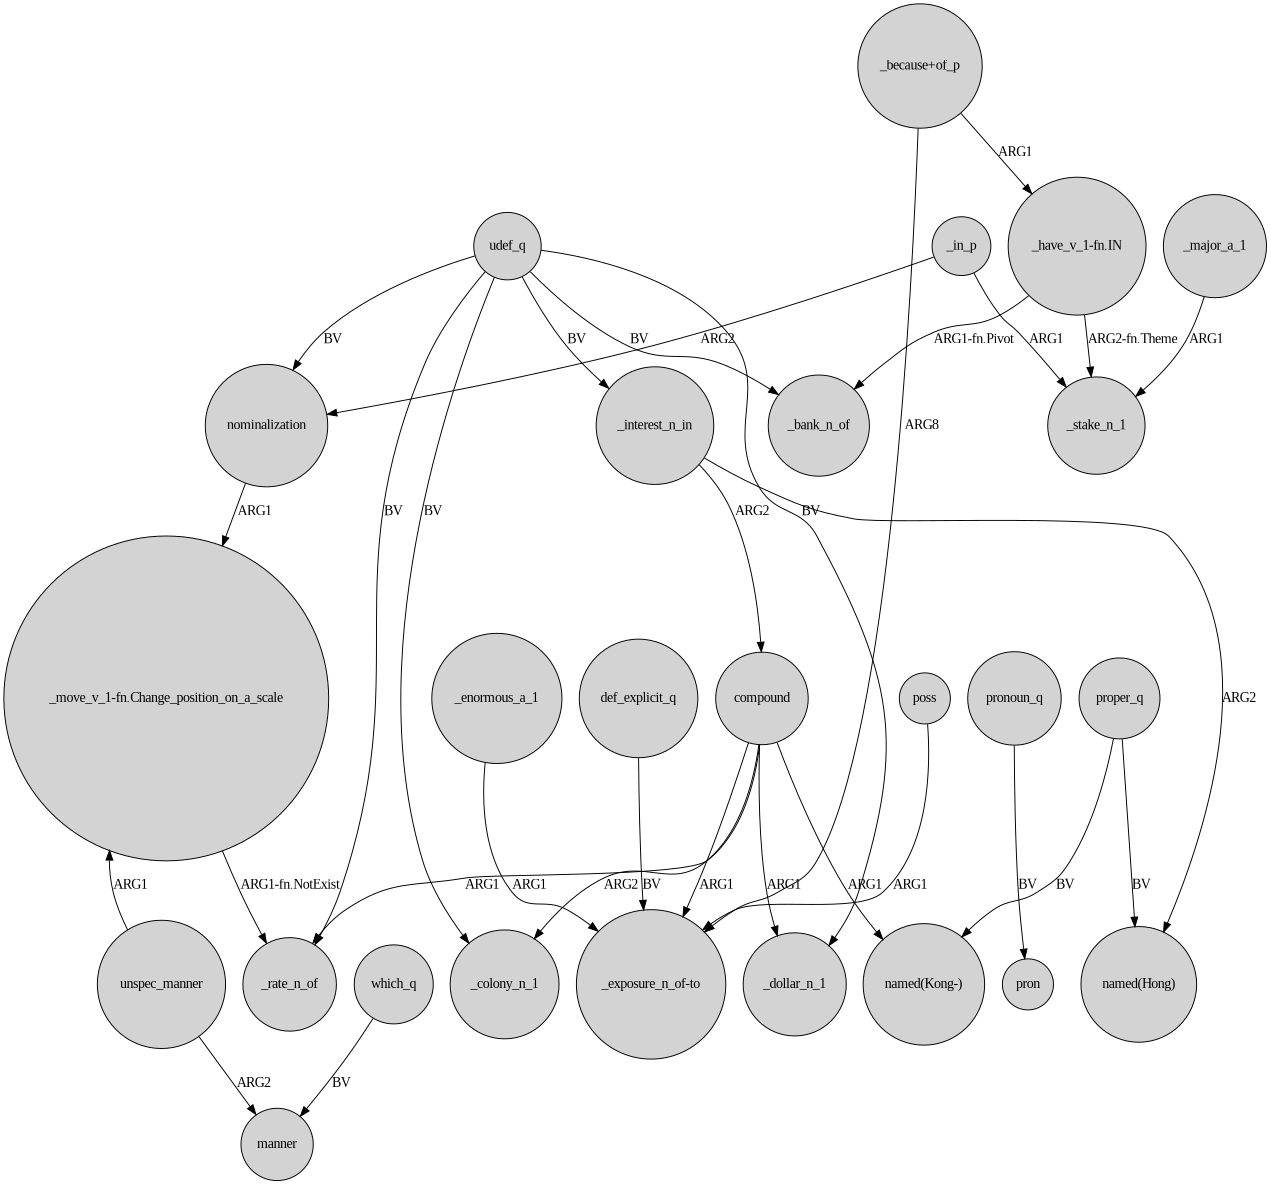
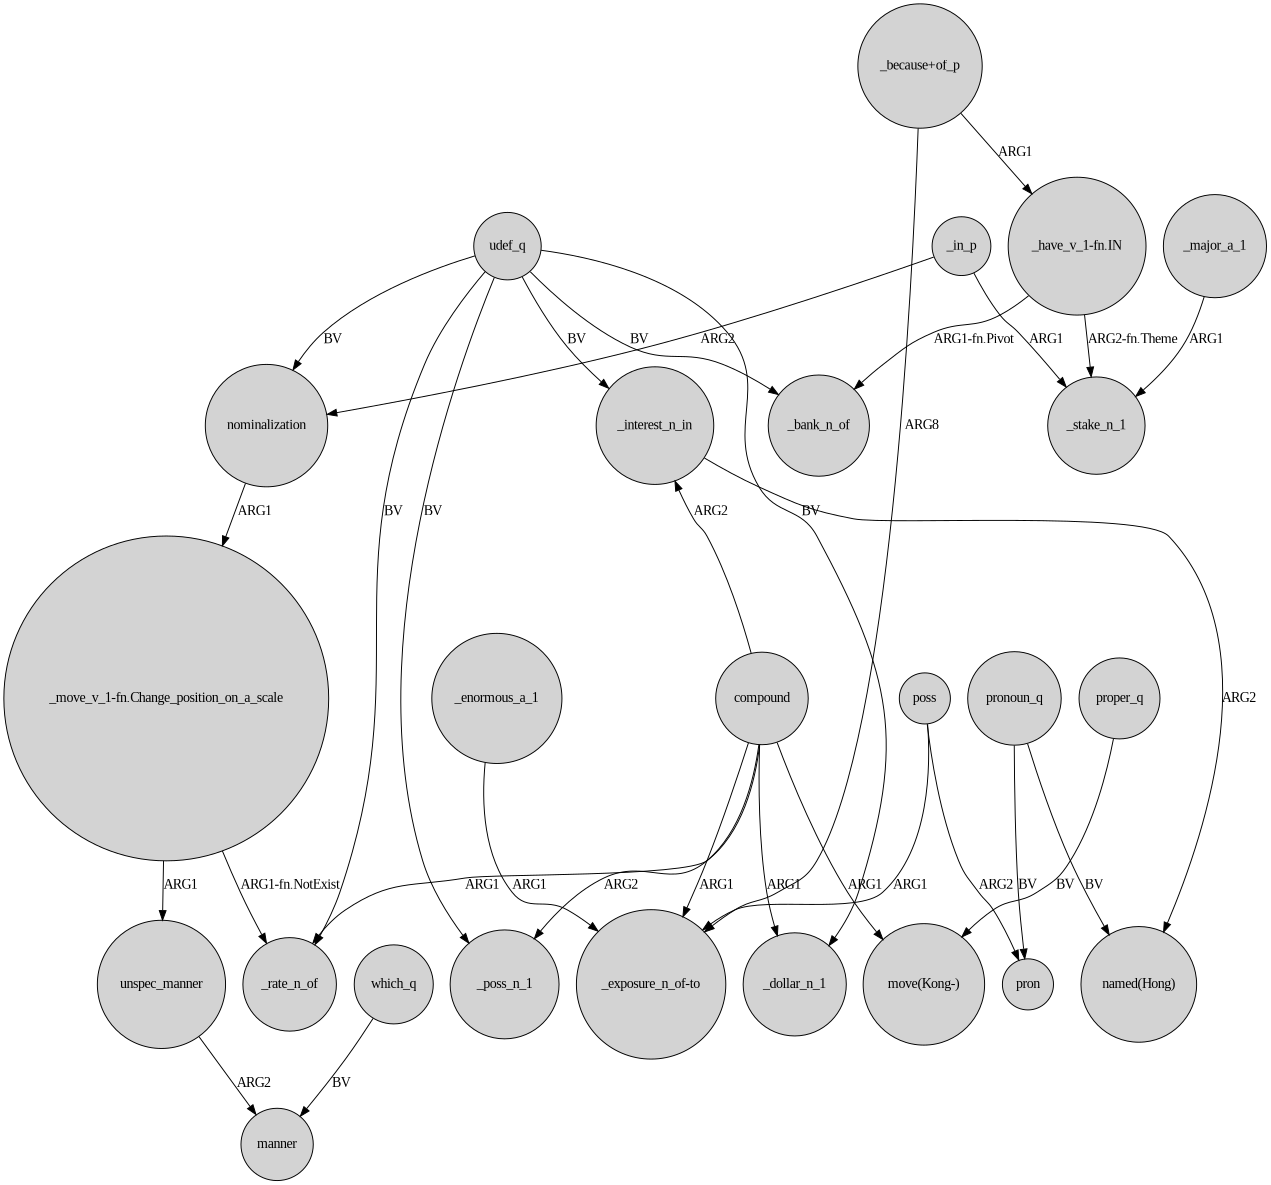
(745, 548) -> (722, 568)
(639, 698) -> none
(1128, 828) -> (1061, 837)
none -> (953, 845)
(114, 896) -> (163, 886)
(505, 984) -> (505, 984)
(924, 984) -> (924, 984)
